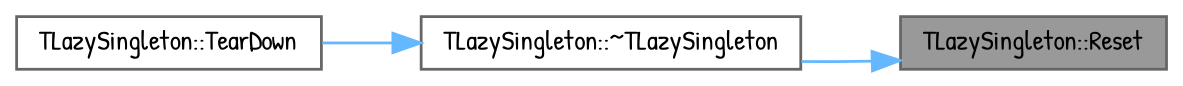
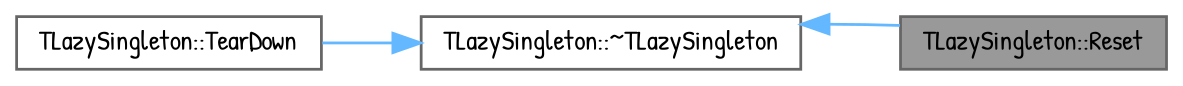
(837, 62) -> (865, 25)
